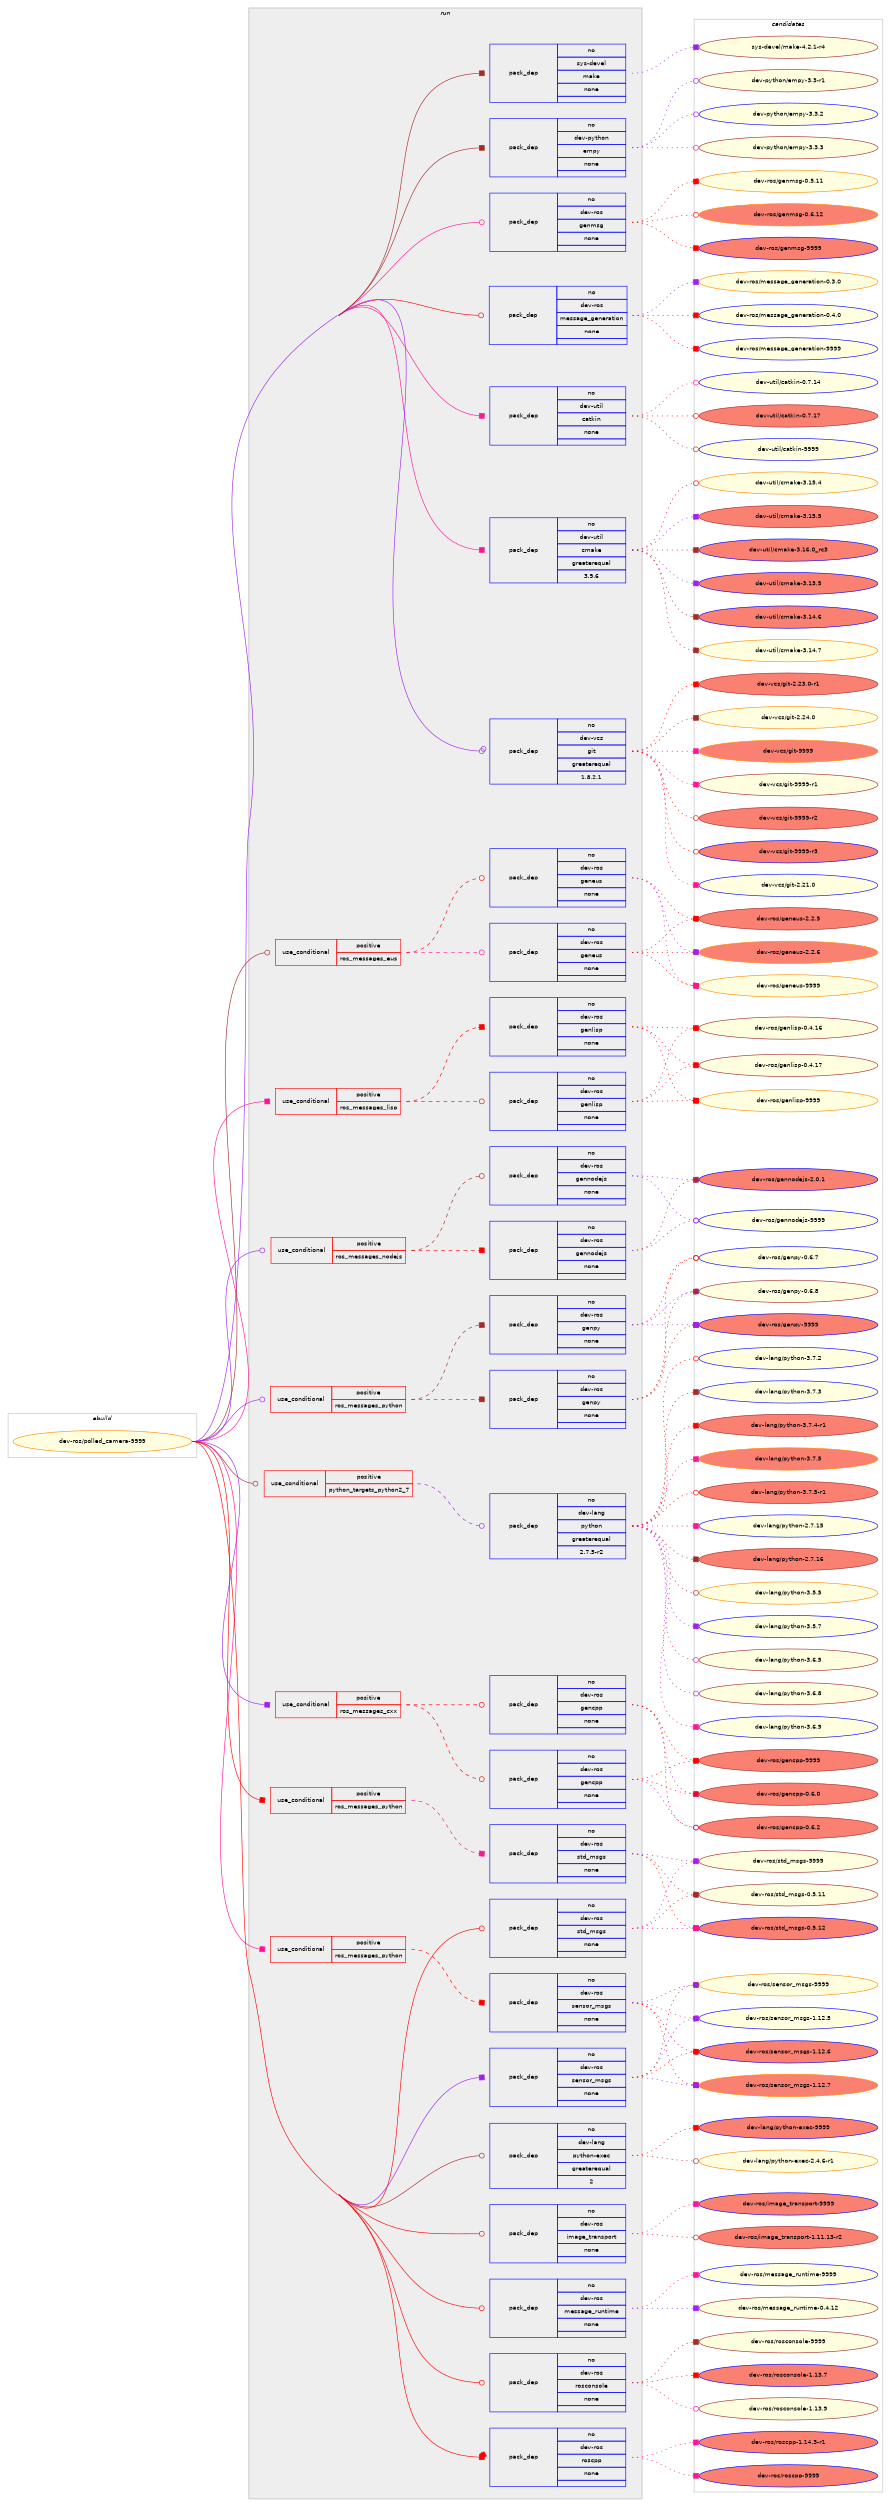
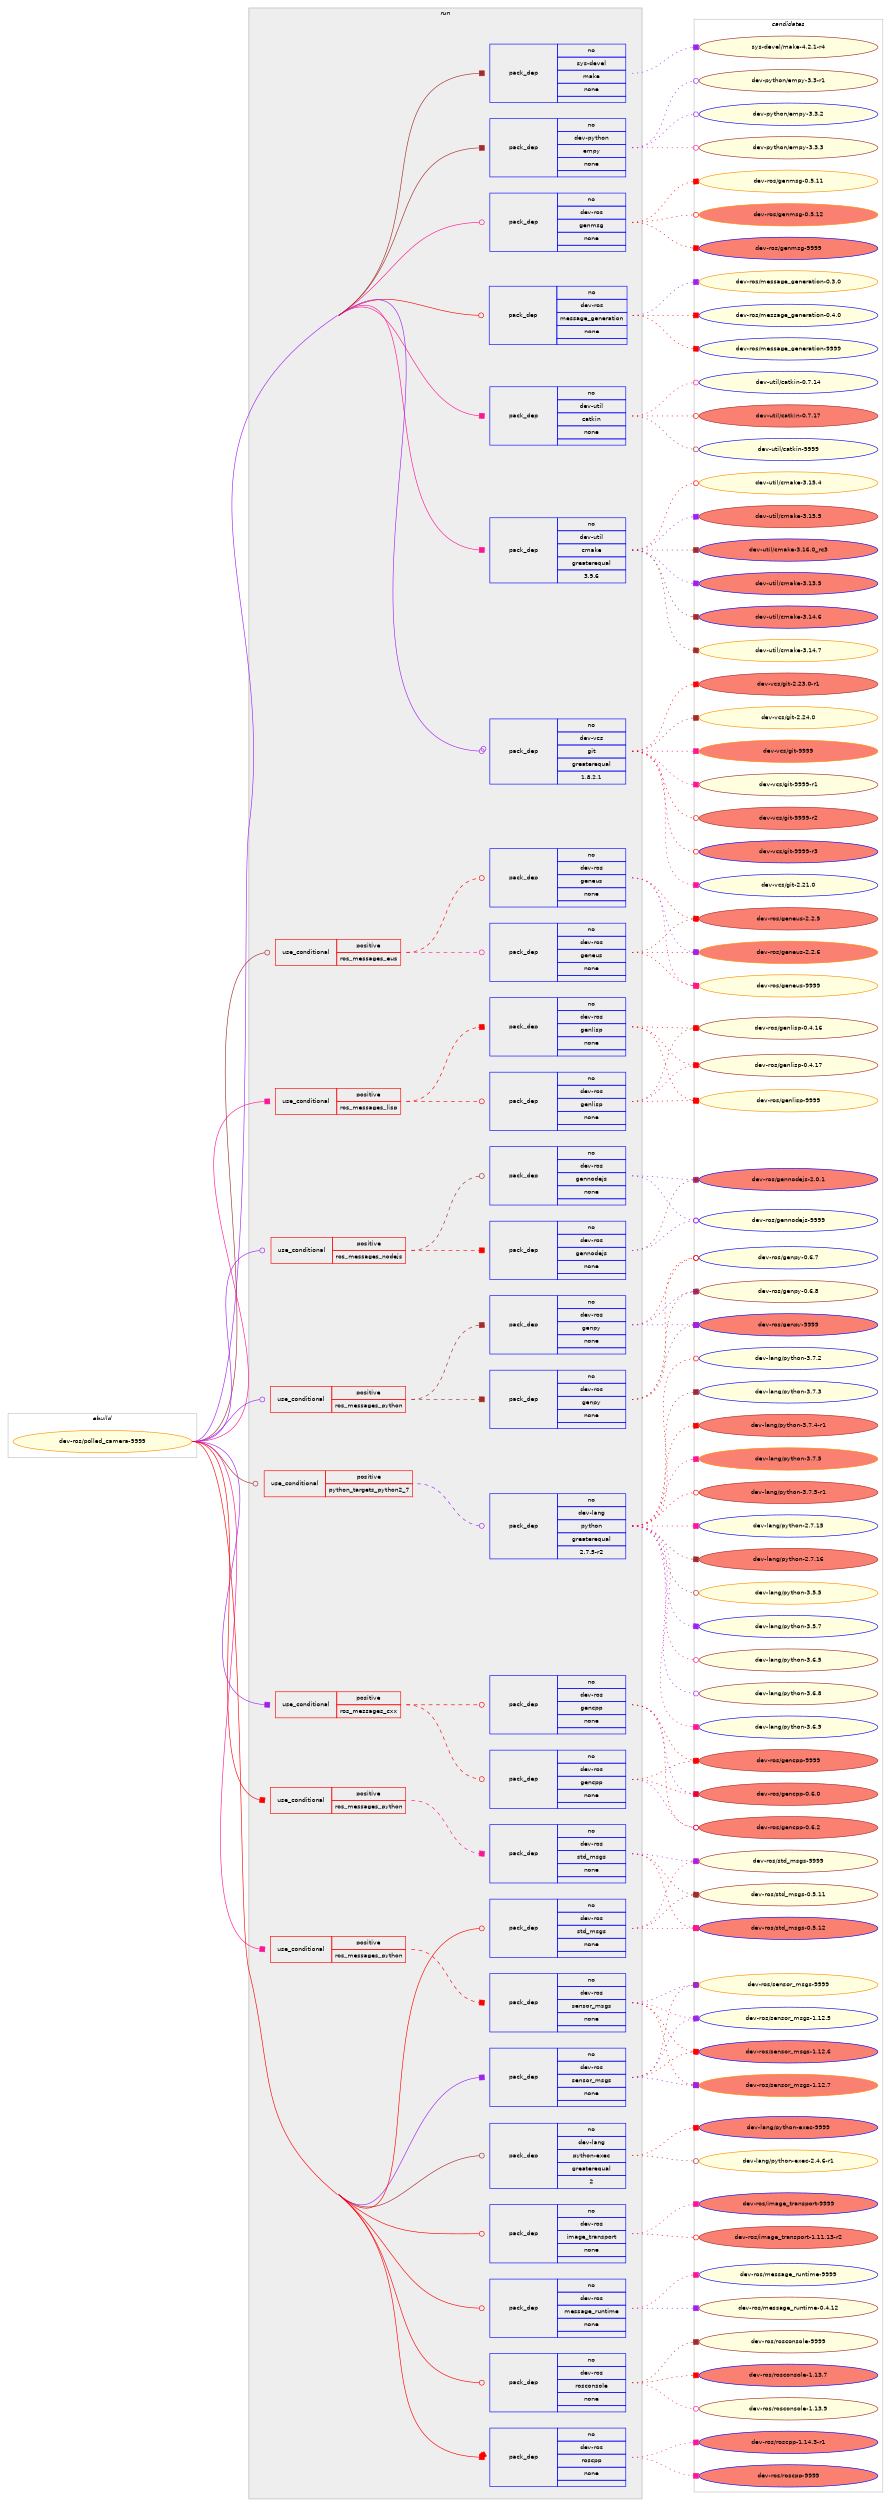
(788, 215) -> (788, 215)
